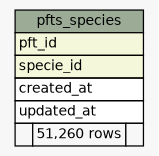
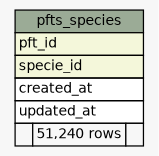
(79, 134) -> (79, 134)
